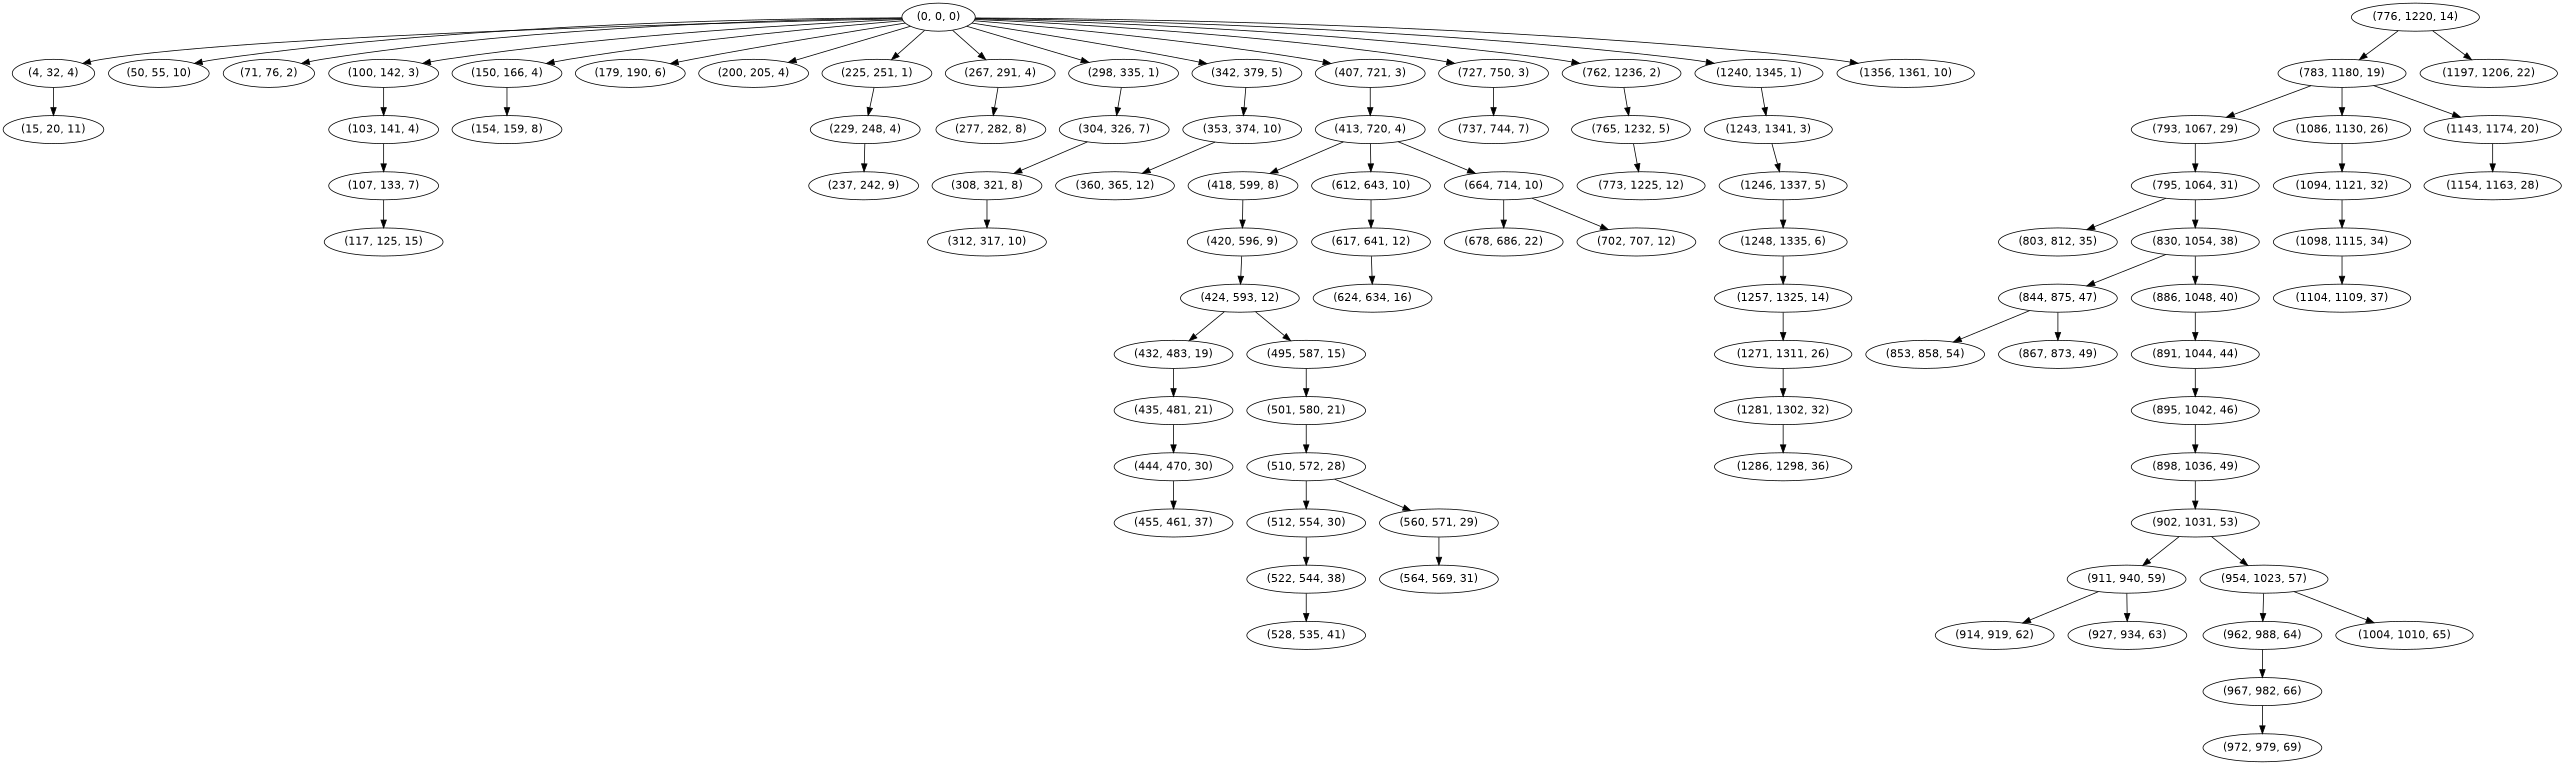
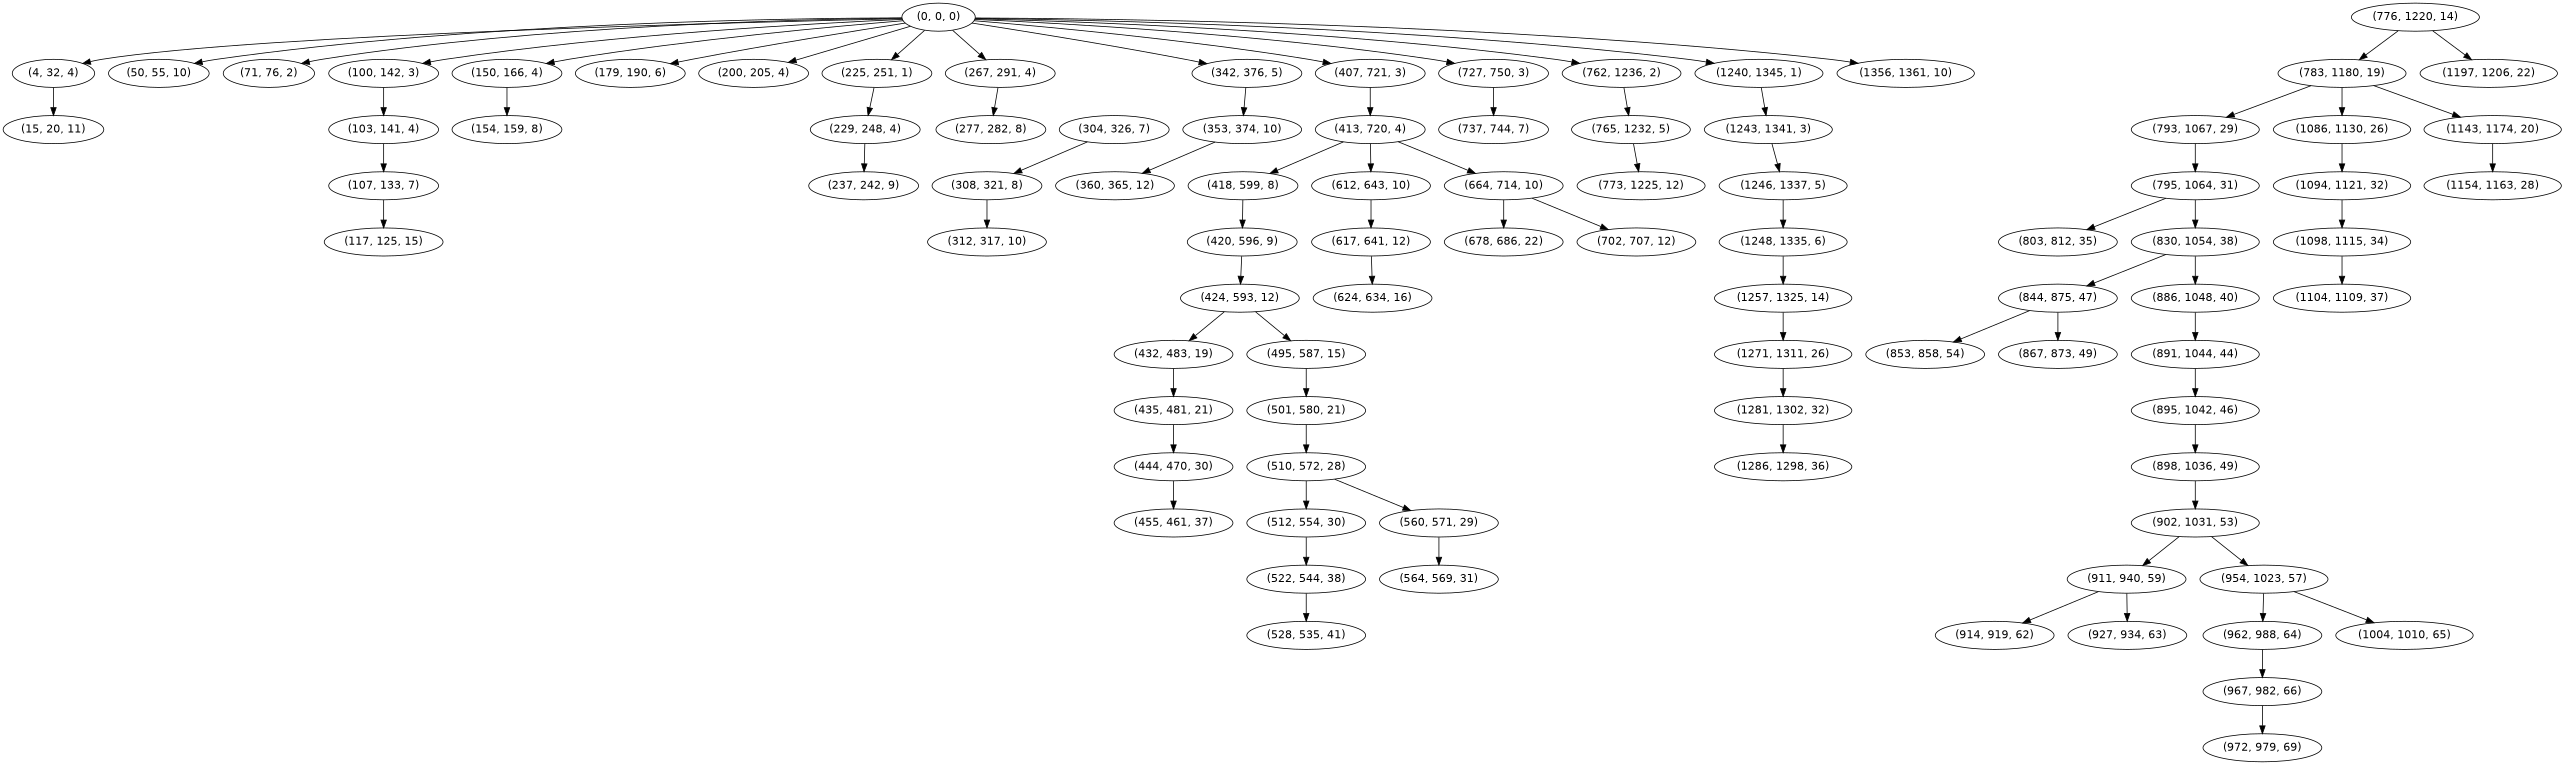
(1124, 73) -> none
(1247, 73) -> (1247, 73)
